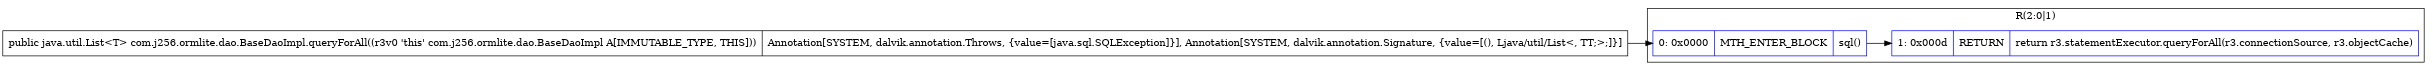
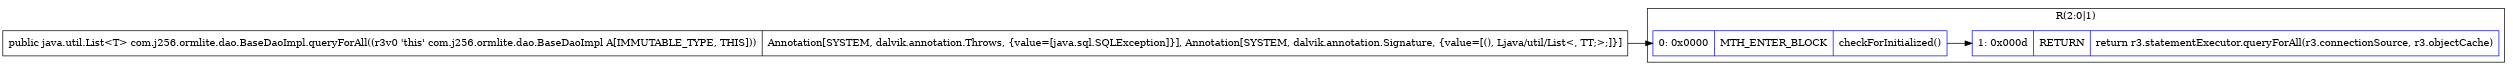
(1850, 43) -> (1890, 43)
